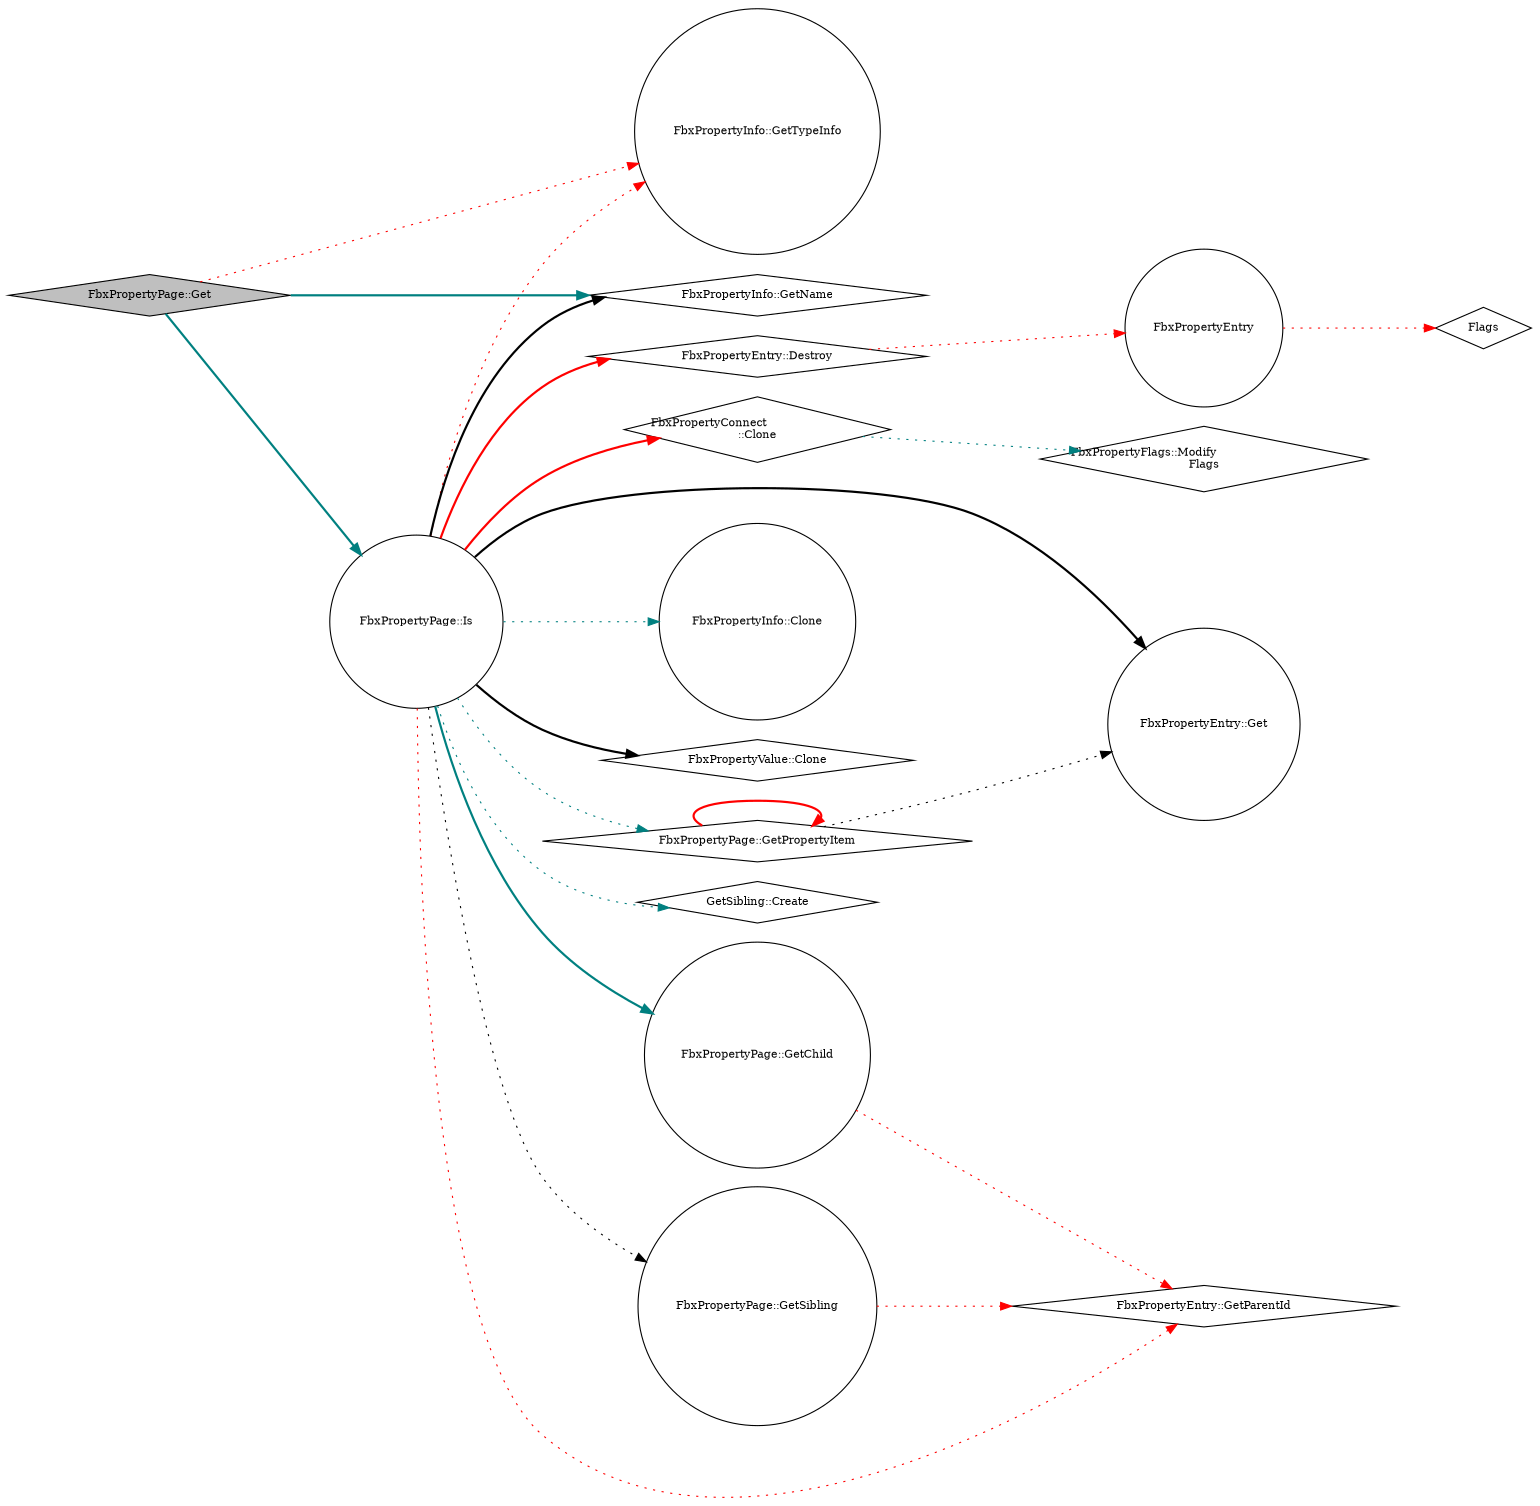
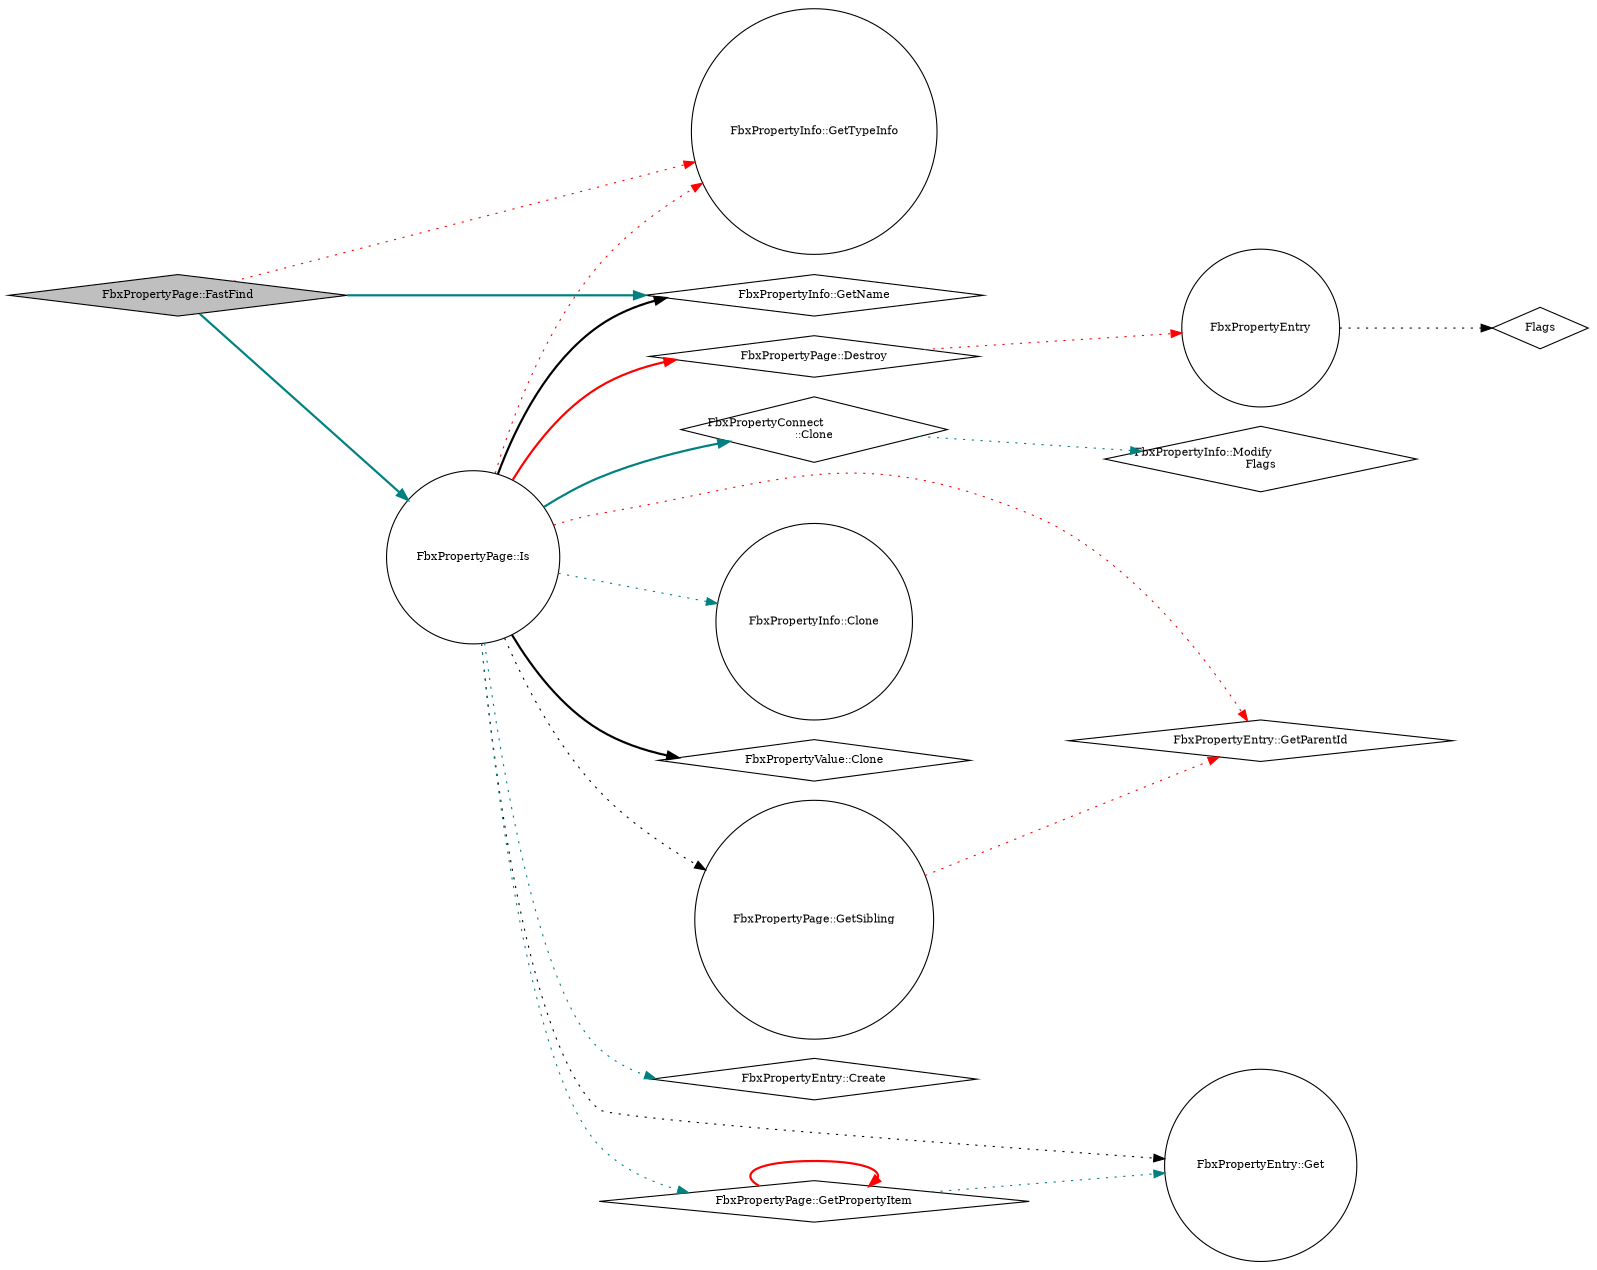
(150, 295) -> (178, 295)
(1354, 328) -> (1410, 328)
(757, 356) -> (814, 356)
(1204, 459) -> (1261, 459)
(545, 476) -> (628, 467)
(822, 490) -> (634, 1116)
(963, 793) -> (1043, 1183)
(757, 902) -> (814, 1079)
(757, 1055) -> none
